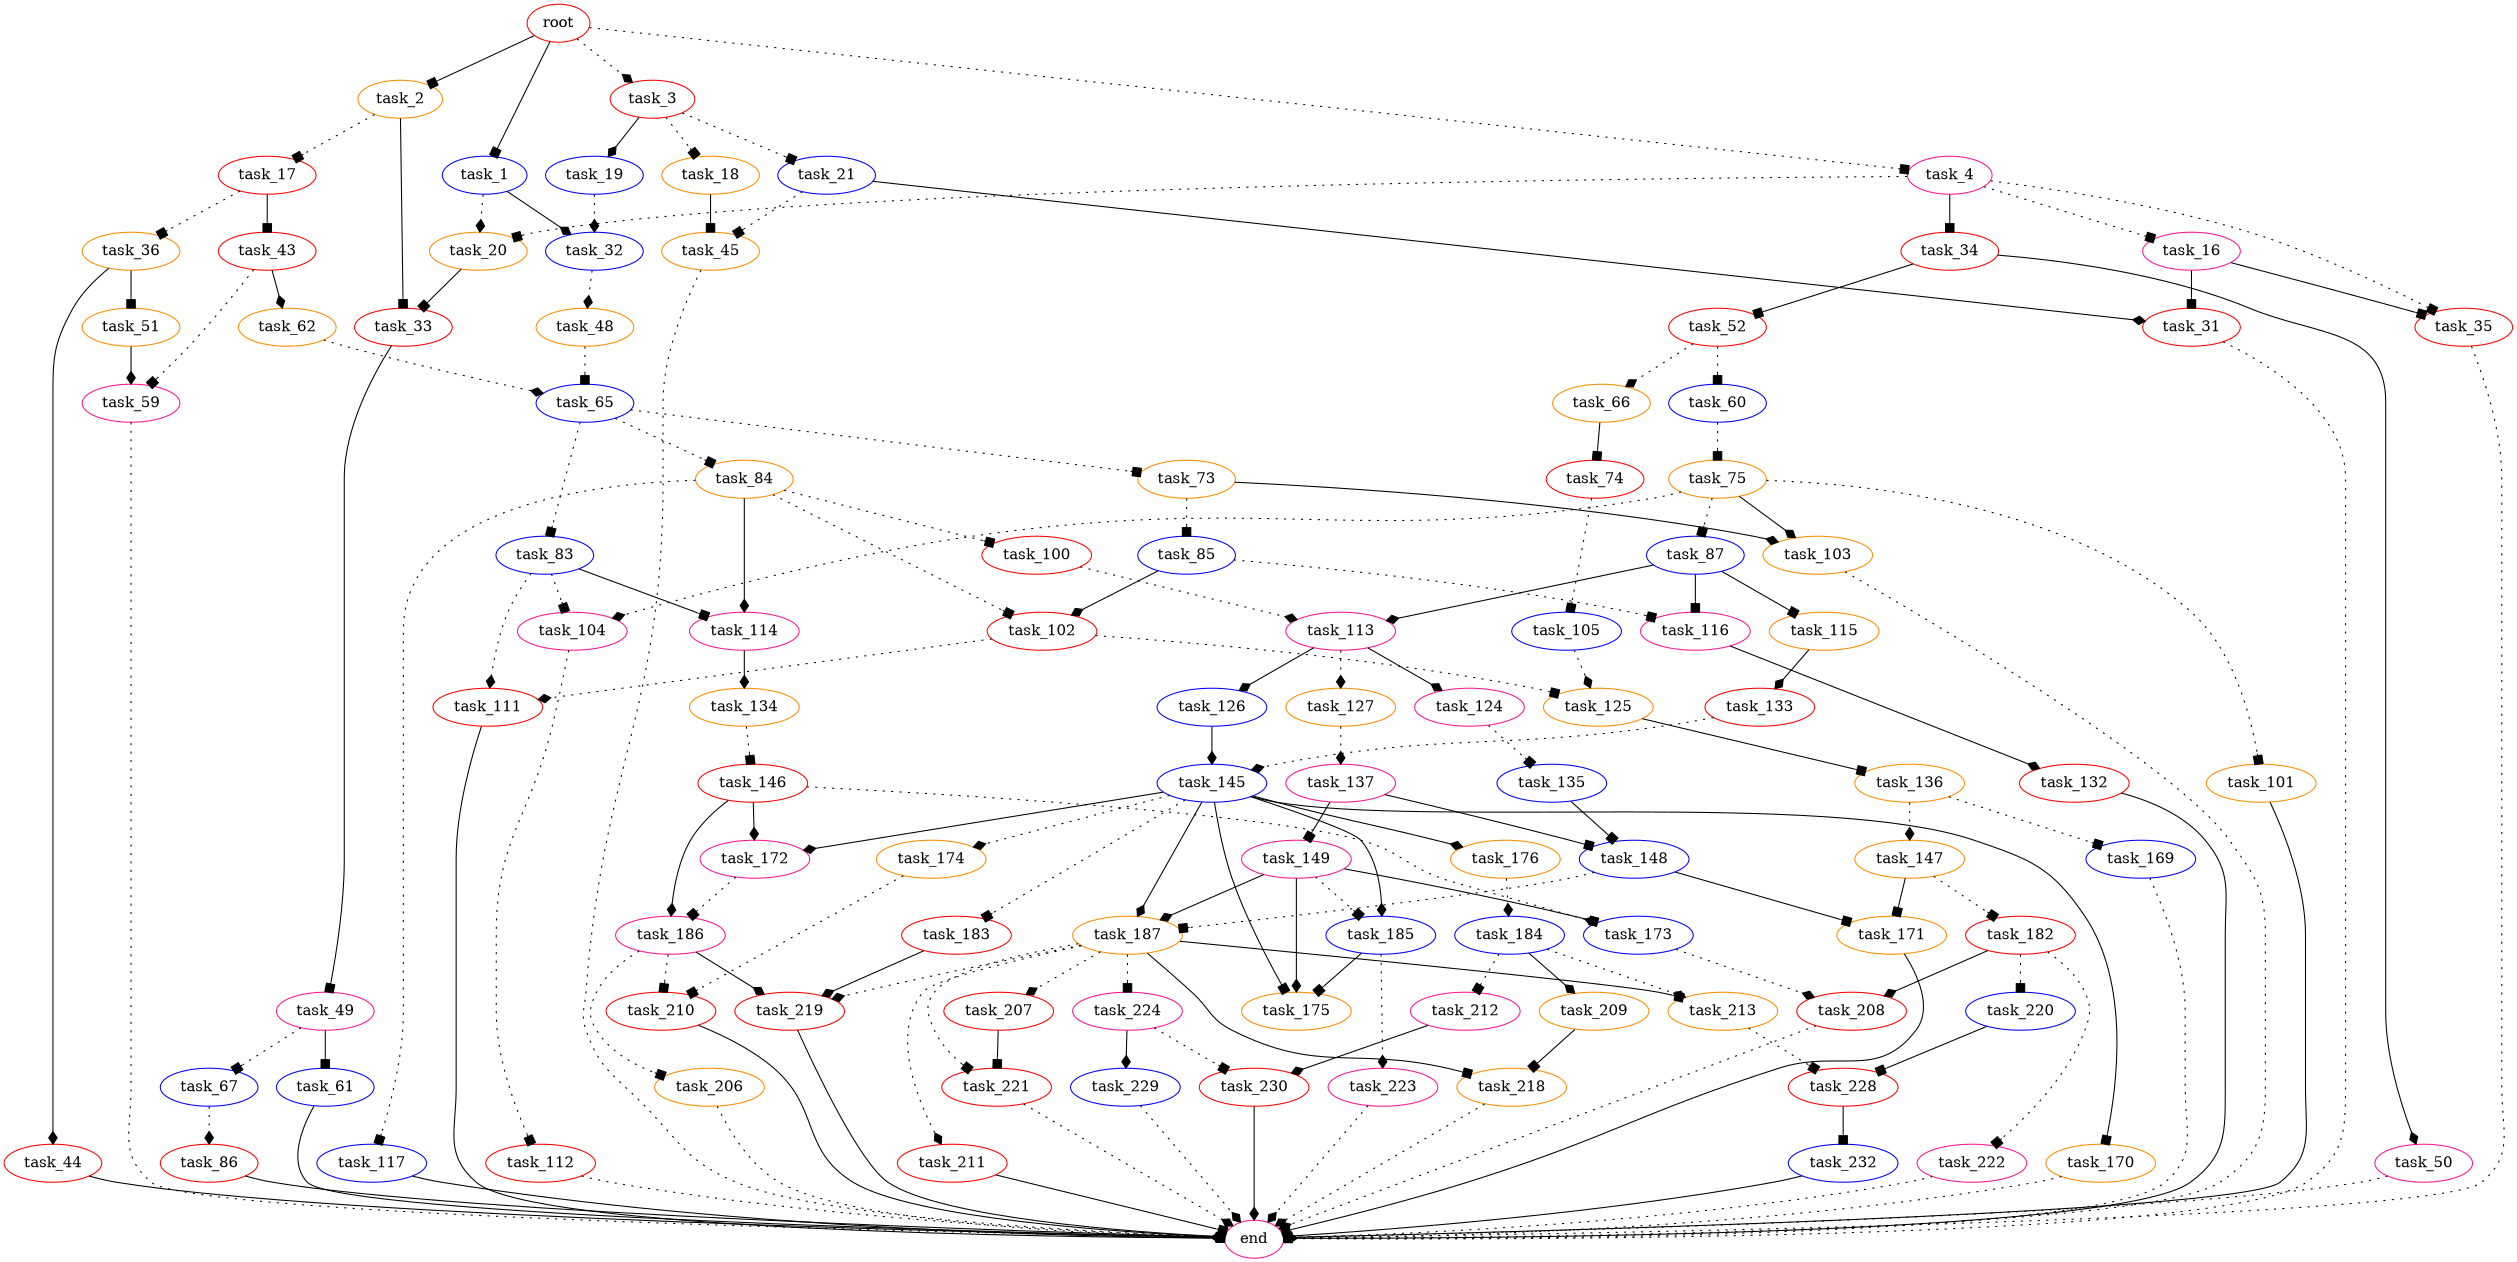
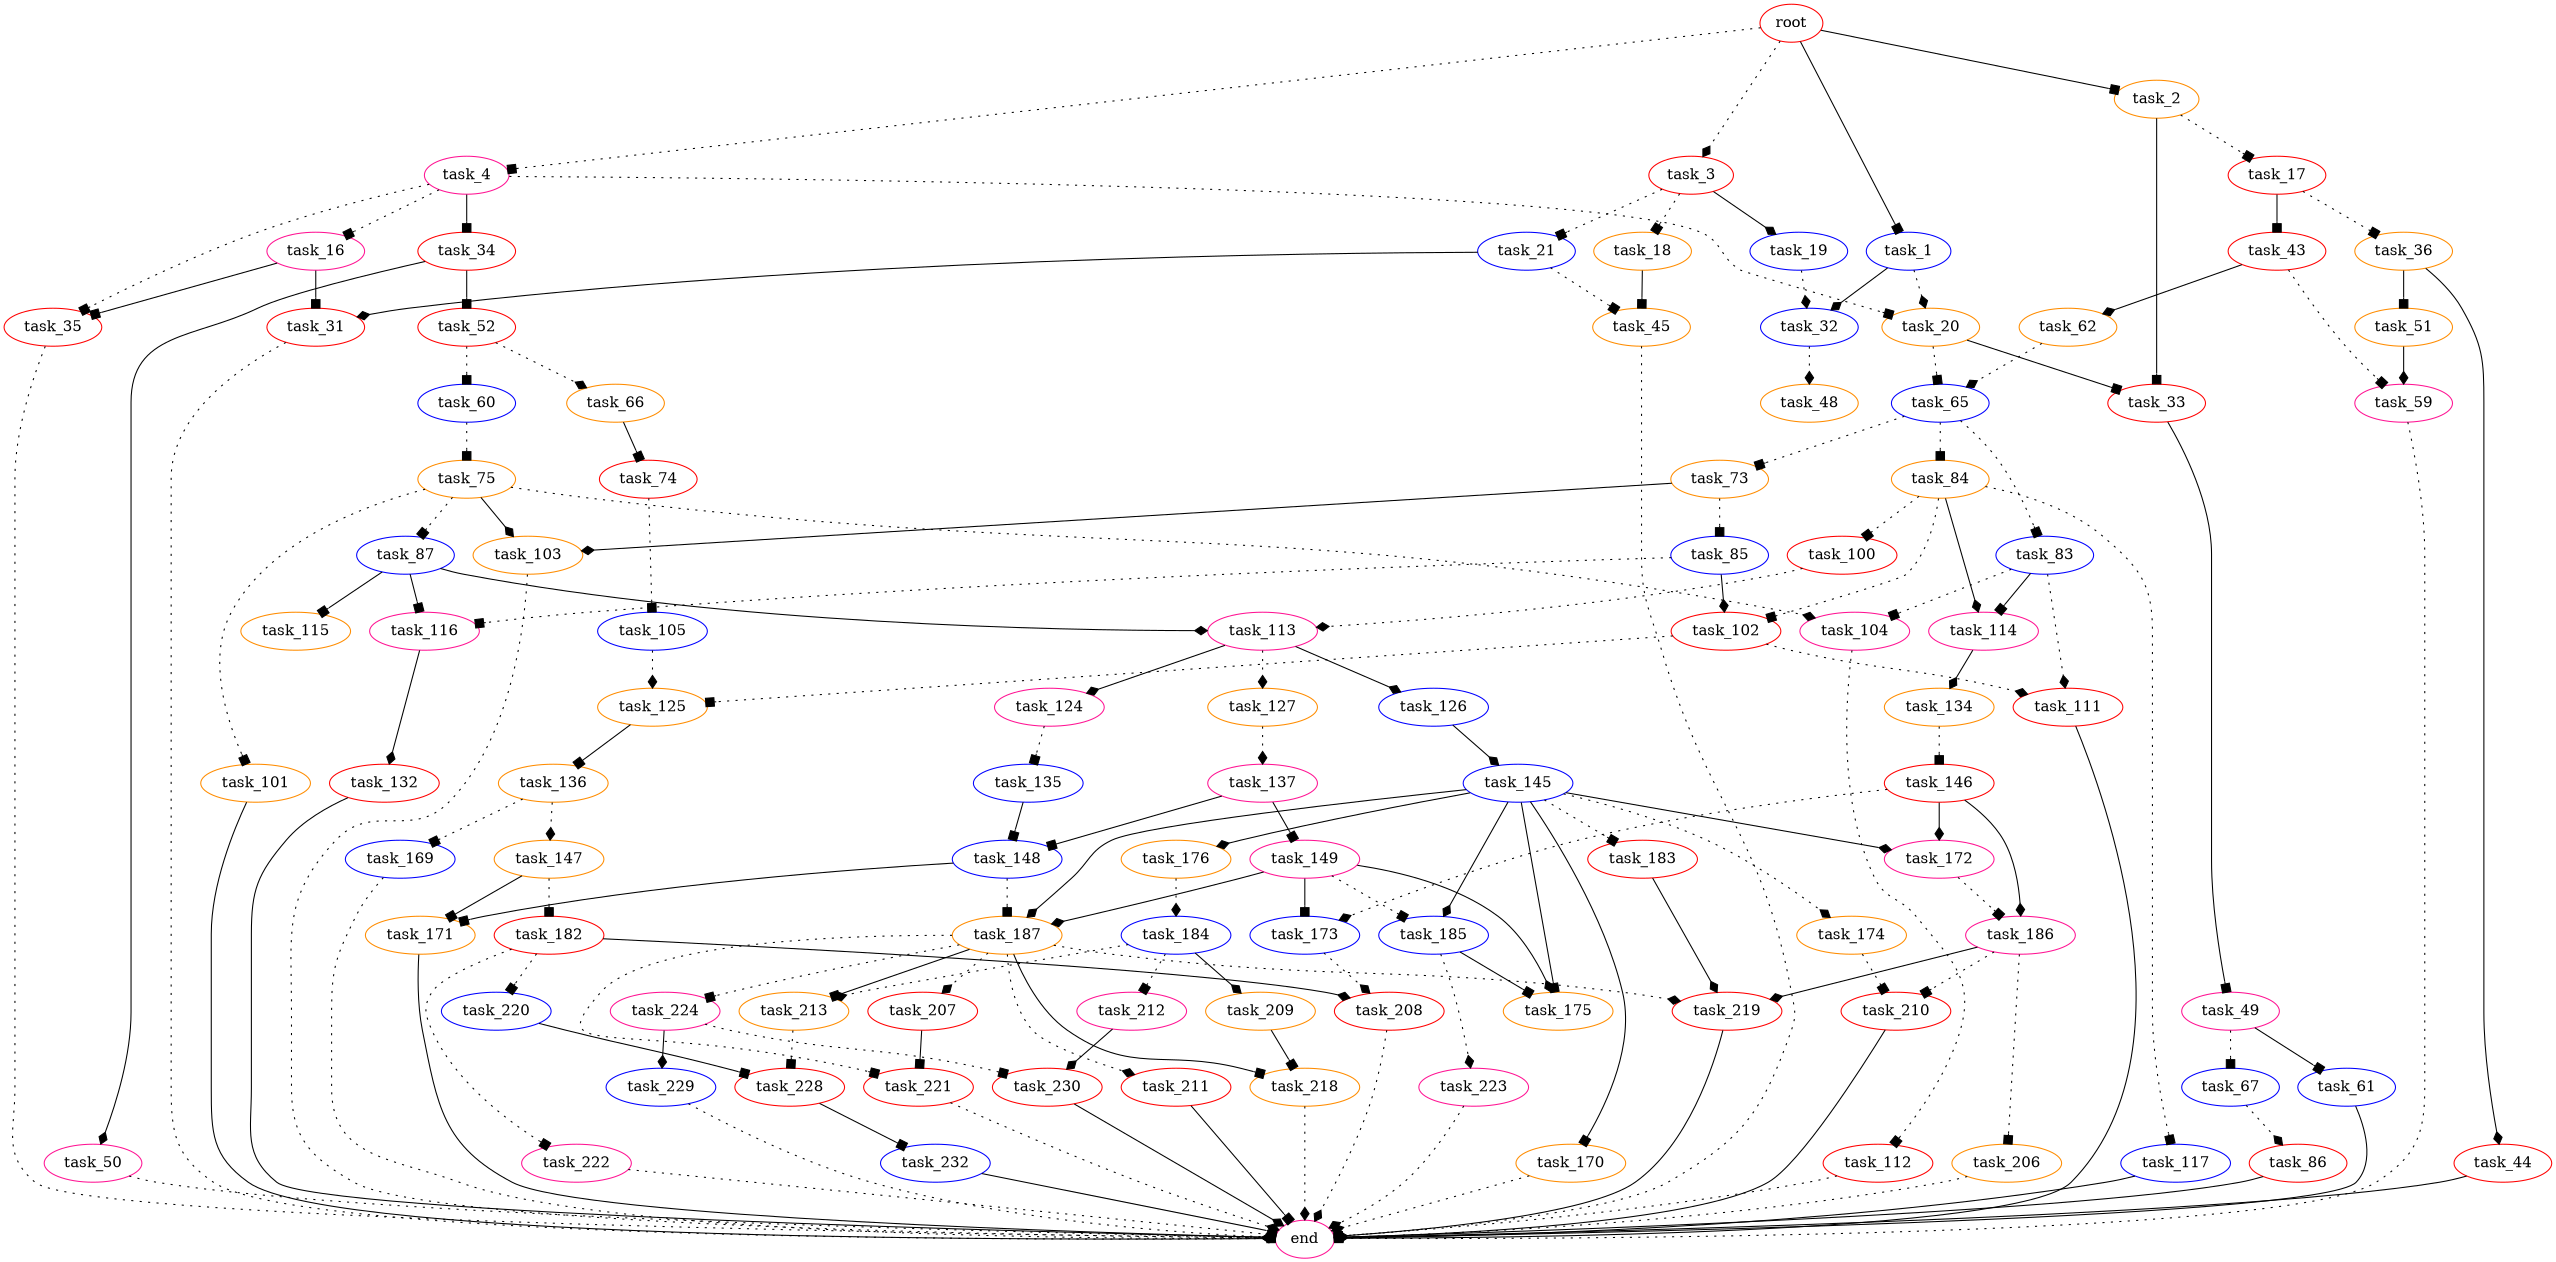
(585, 360) -> (1935, 360)
(1760, 707) -> none
